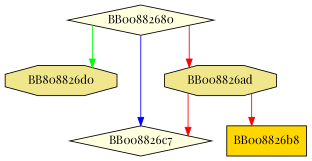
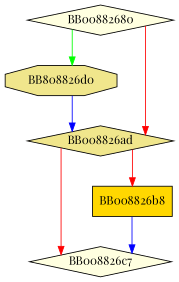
(141, 76) -> (132, 231)
(220, 81) -> (101, 141)
none -> (72, 109)
